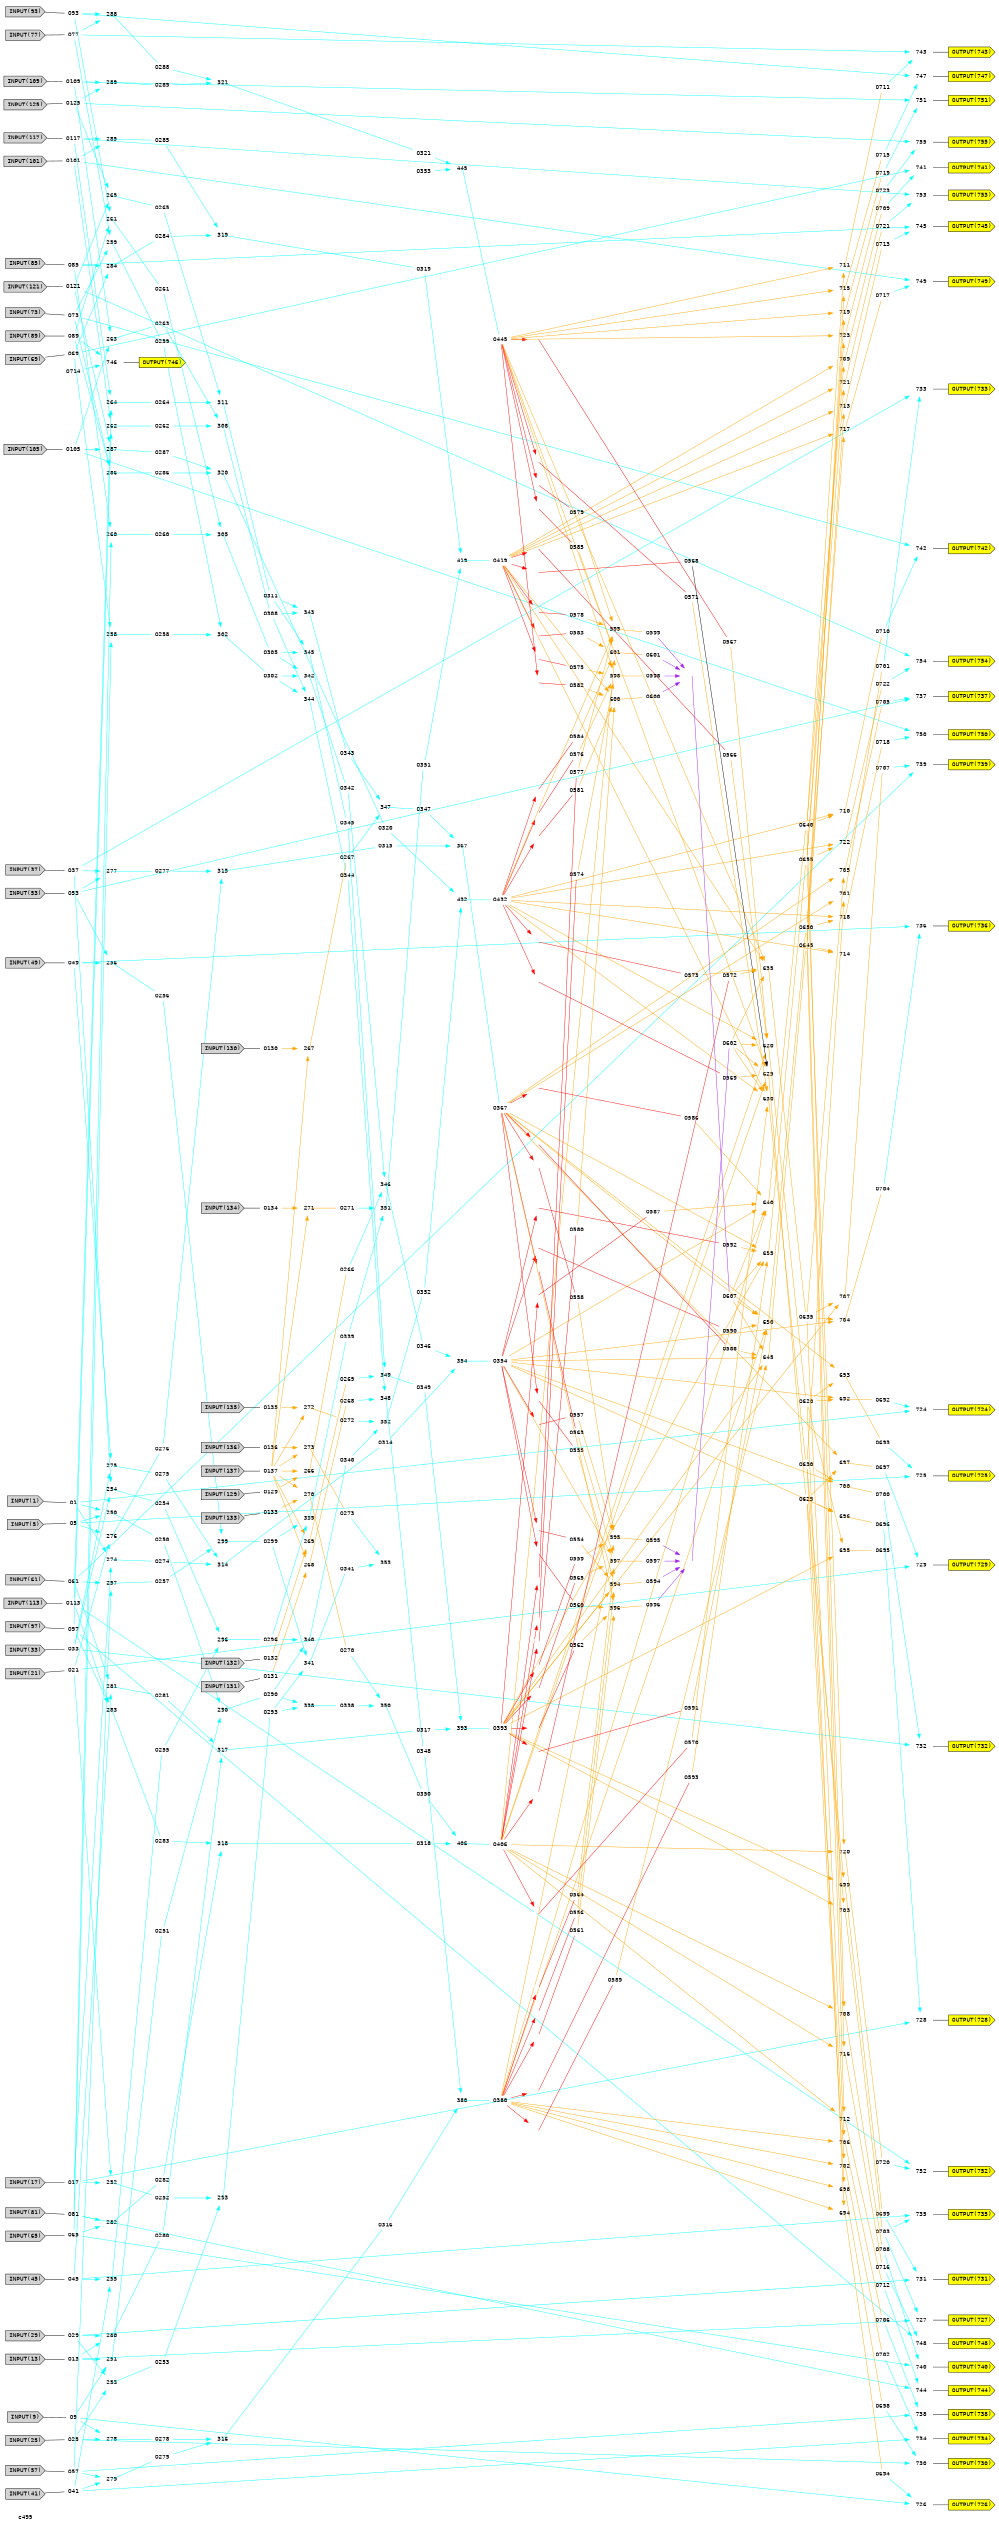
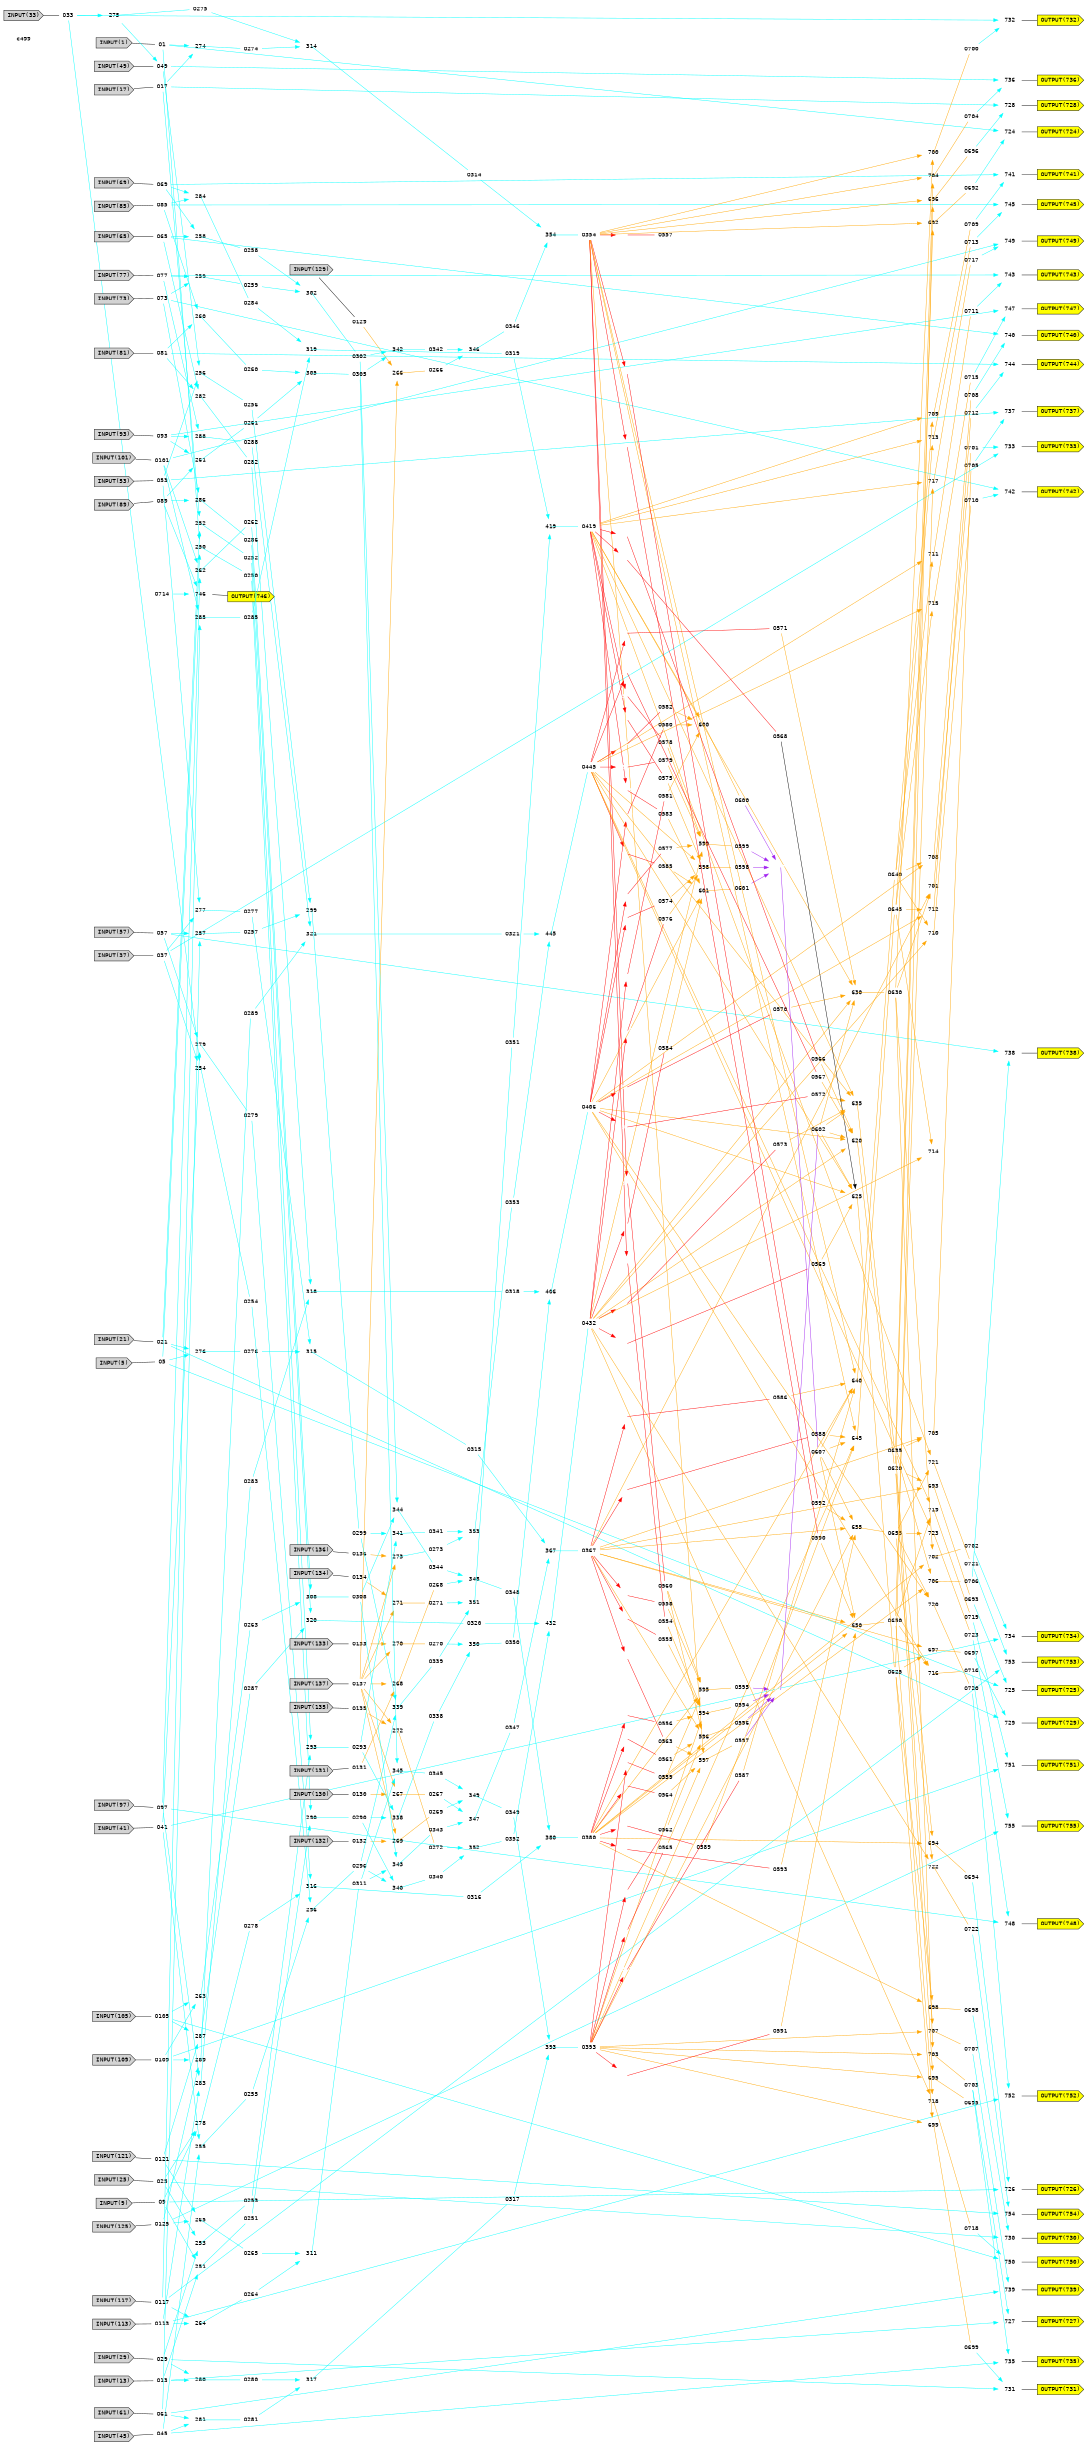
(86, 1126) -> (138, 41)
none -> (493, 1370)
(322, 1470) -> (412, 1554)
(595, 1473) -> (683, 1634)
